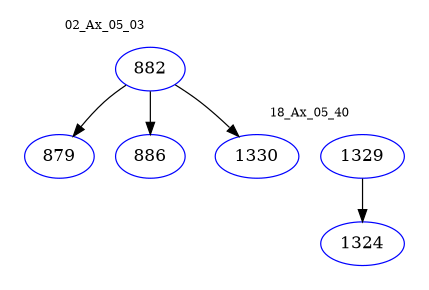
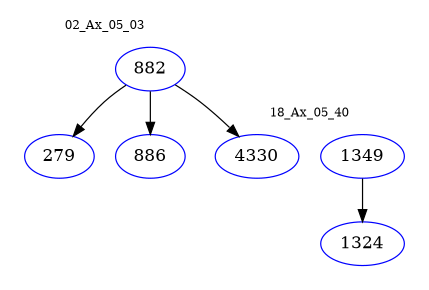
(59, 156) -> (59, 156)
(257, 156) -> (257, 156)
(363, 156) -> (363, 156)
